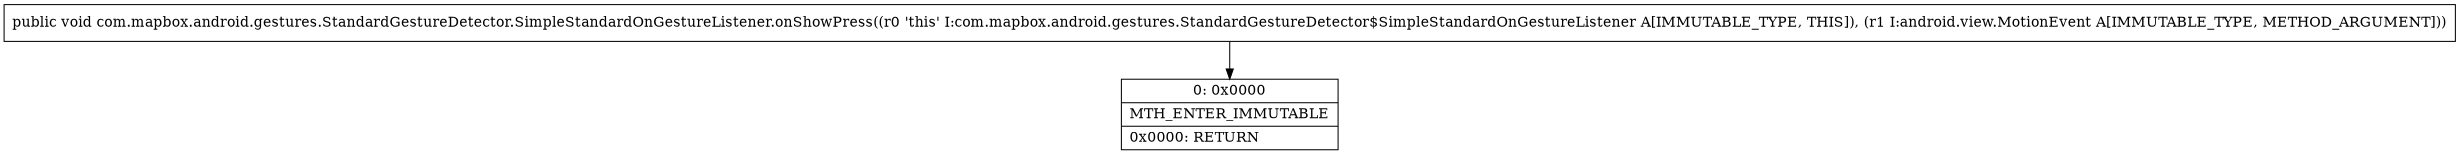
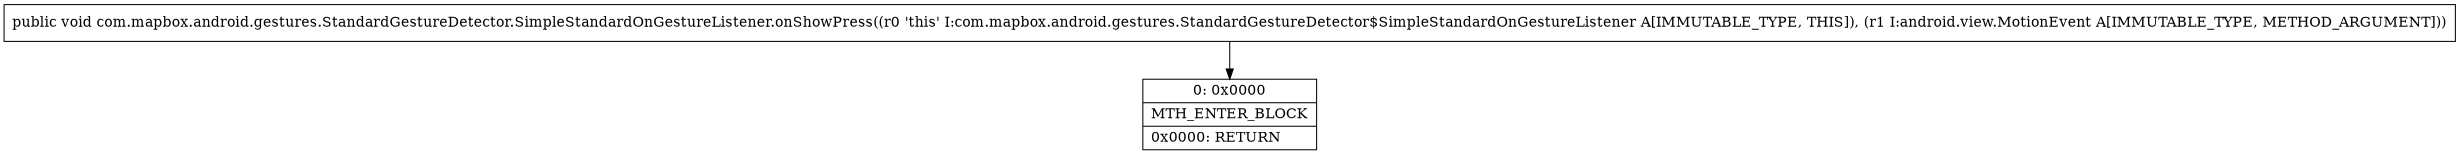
(1230, 114) -> (1230, 114)
